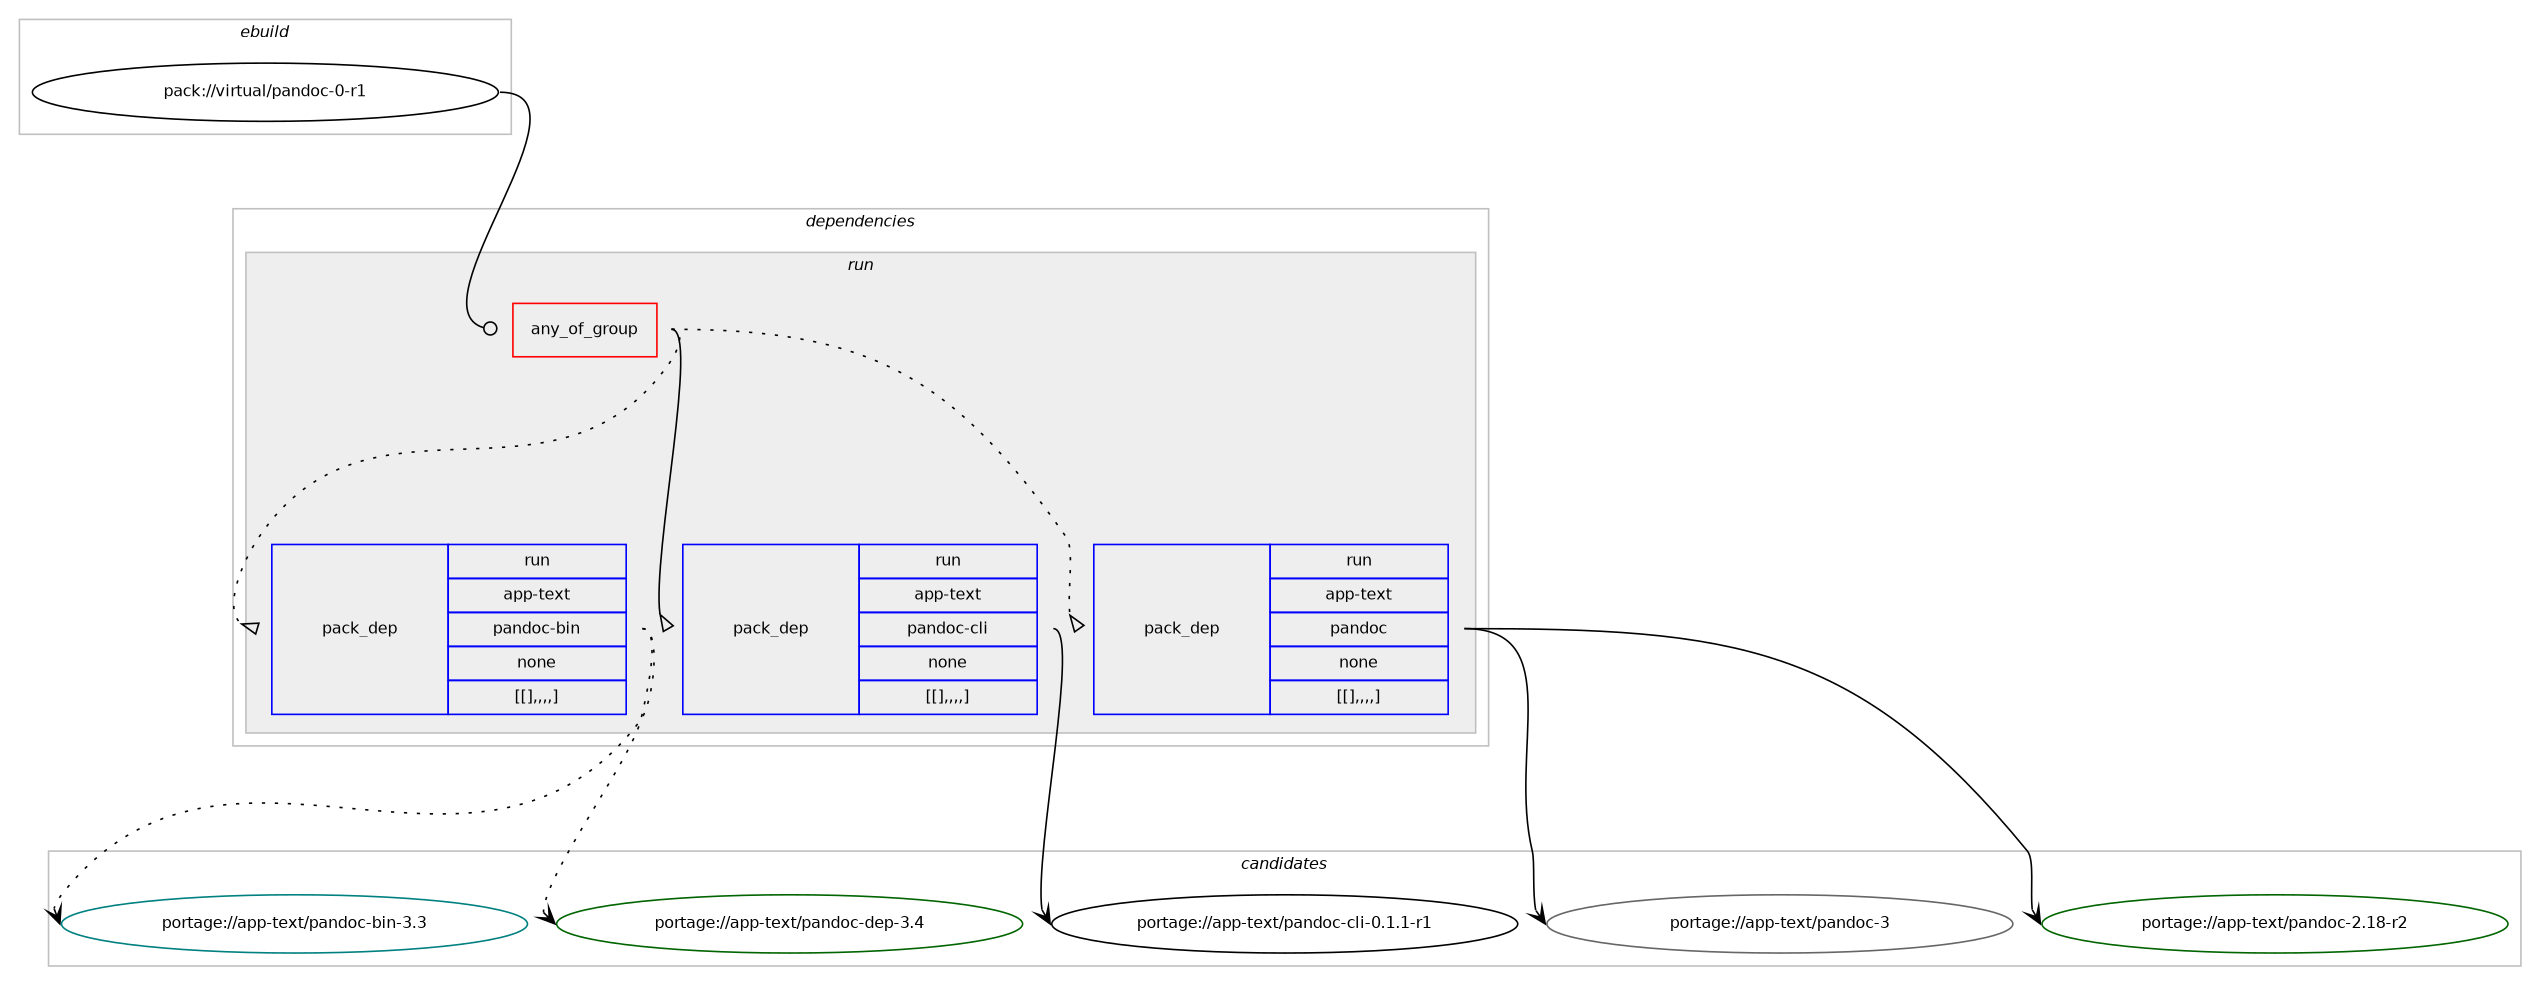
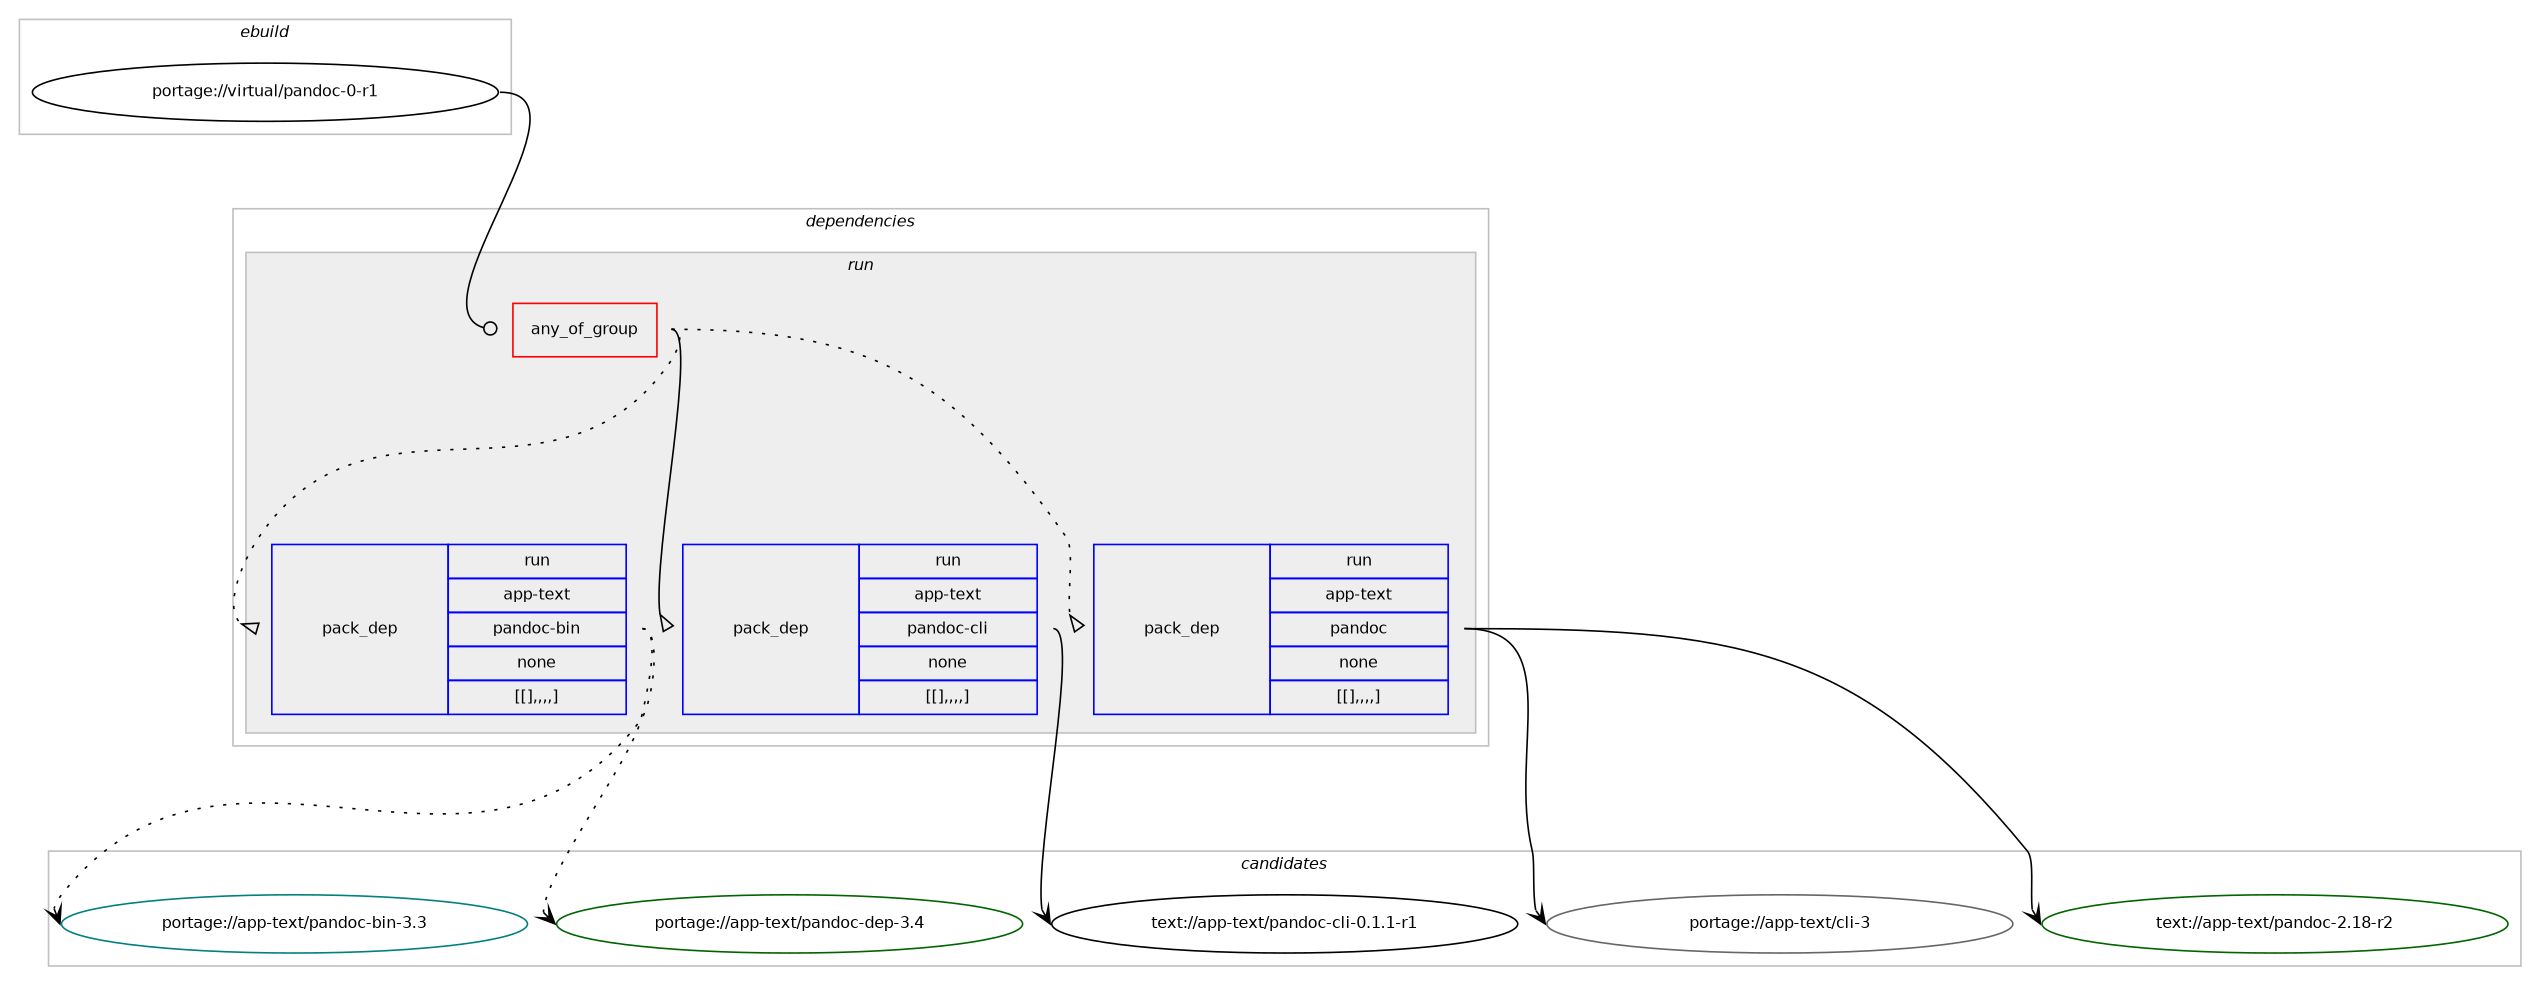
(265, 92) -> (265, 92)
(1285, 924) -> (1285, 924)
(1780, 924) -> (1780, 924)
(2275, 924) -> (2275, 924)
